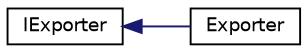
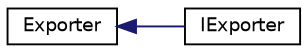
(166, 26) -> (160, 26)
